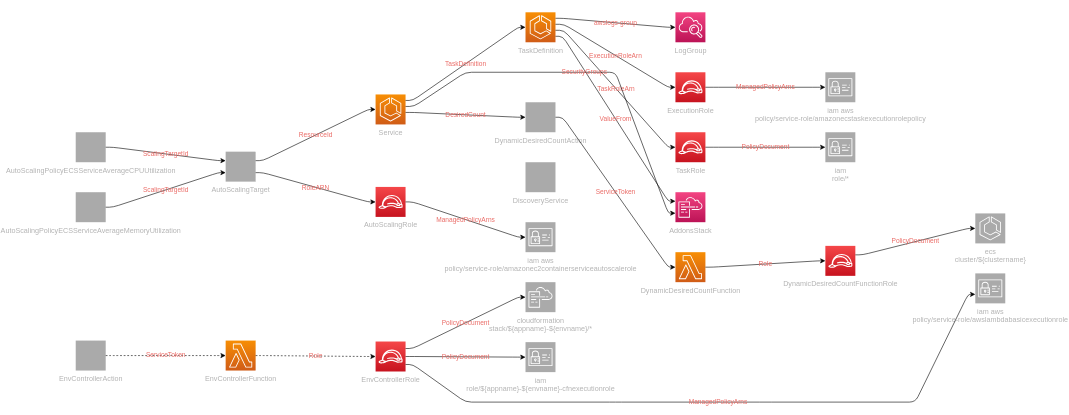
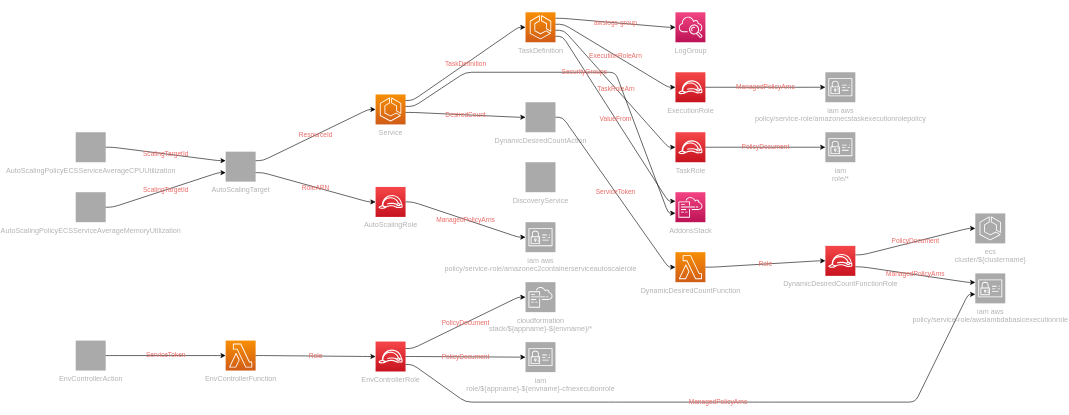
none -> (918, 275)
(165, 356) -> (165, 356)
(314, 356) -> (314, 356)
